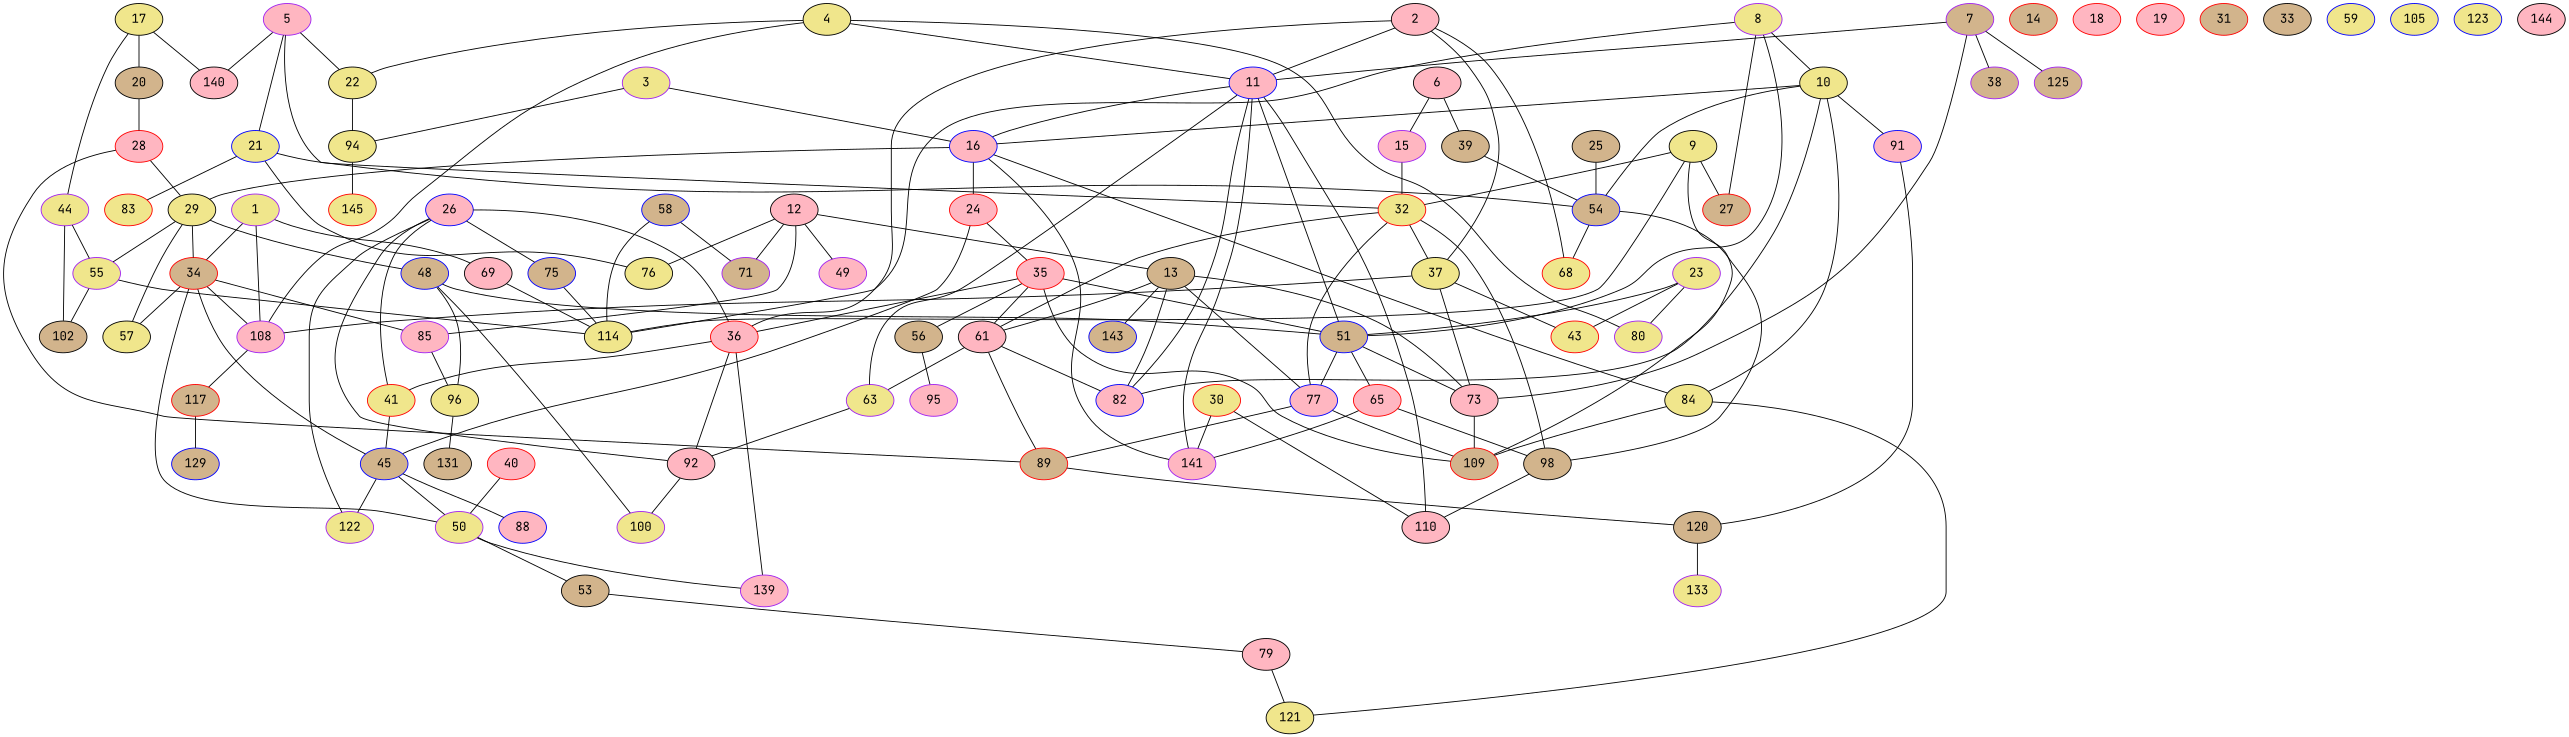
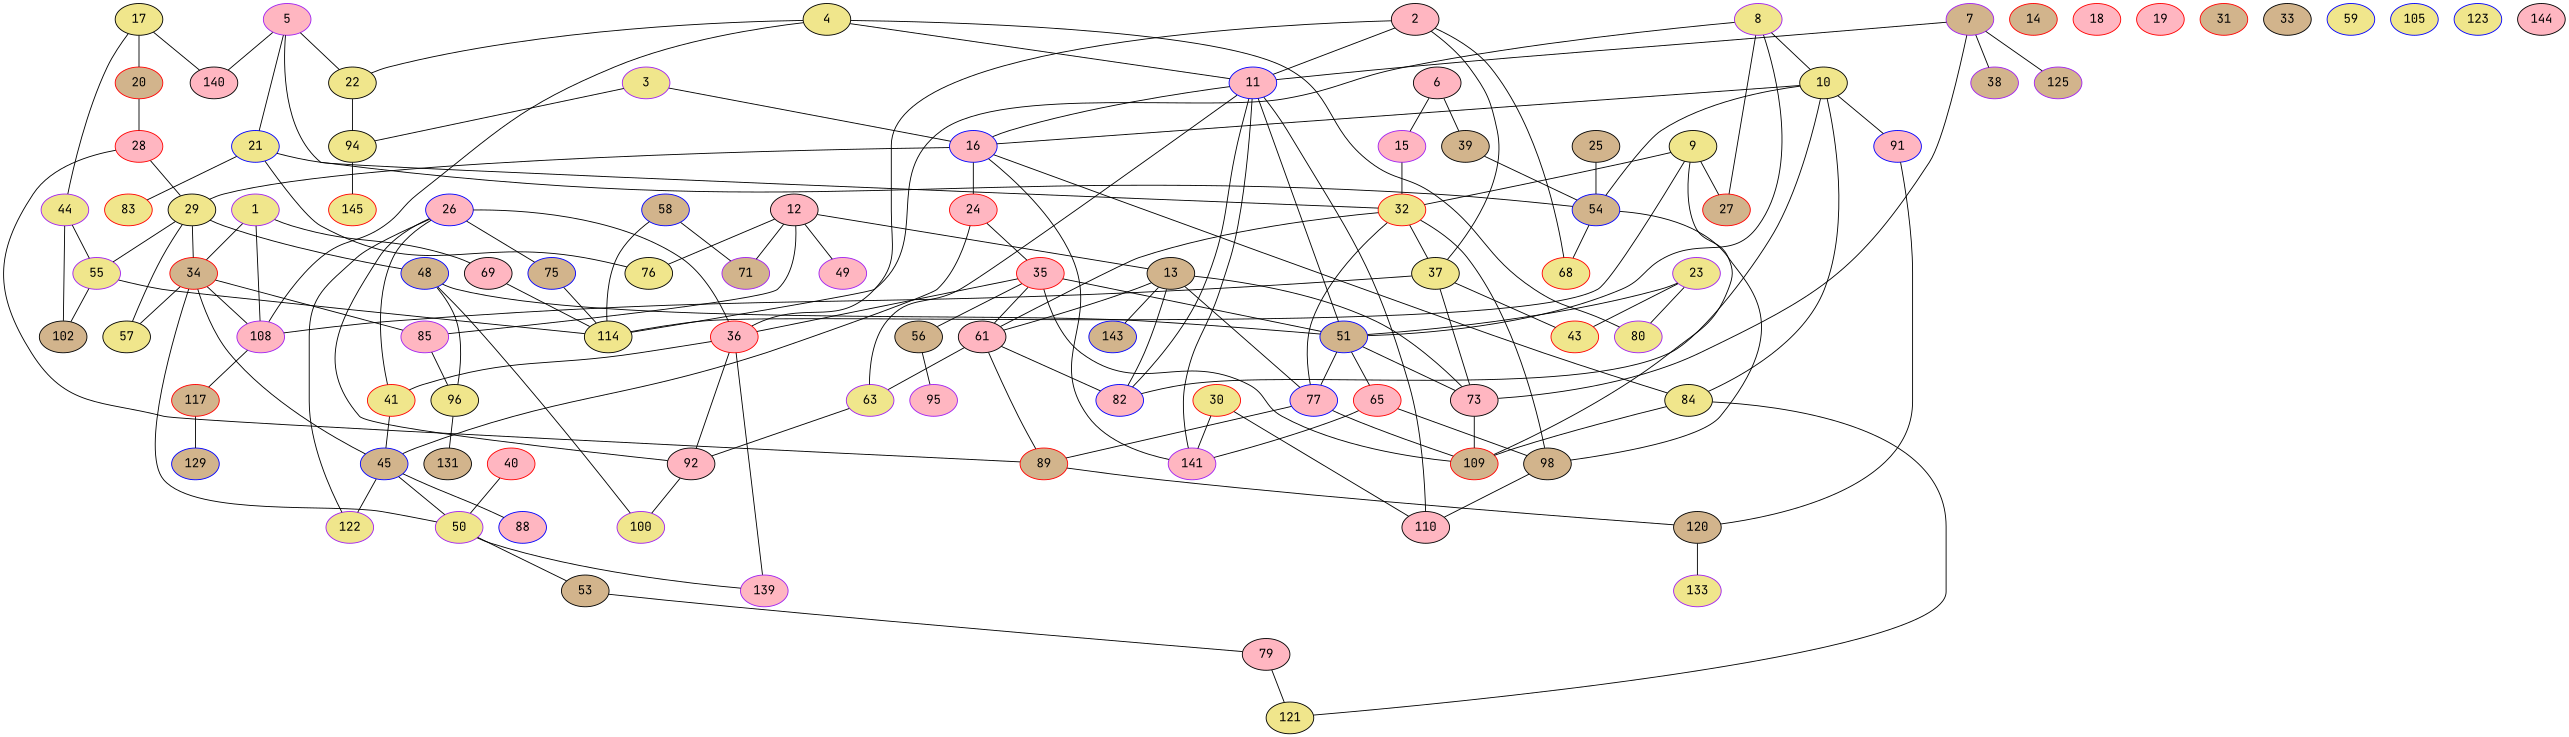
(139, 83) -> (139, 83)
